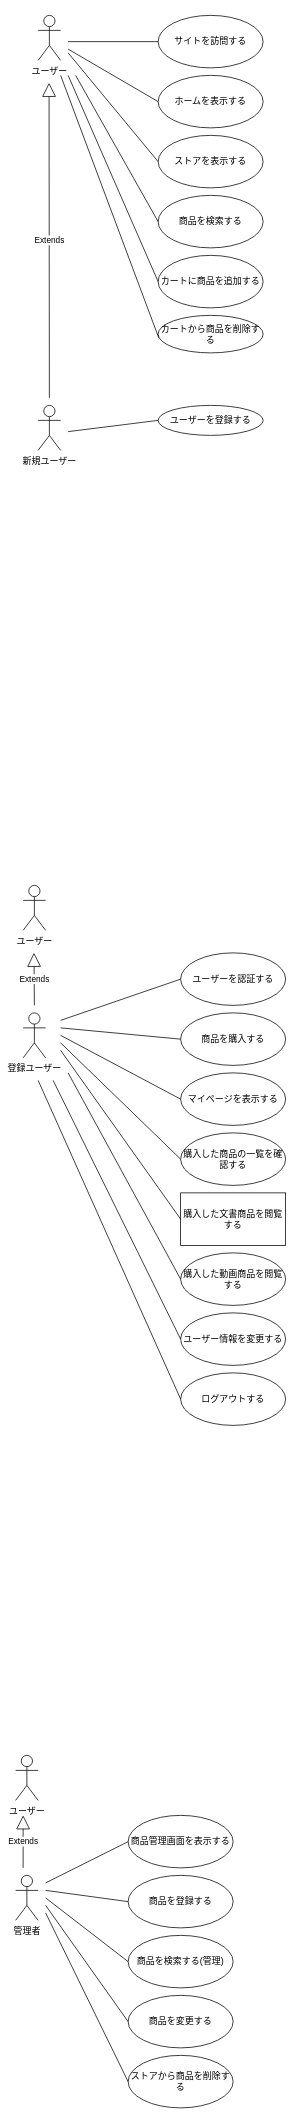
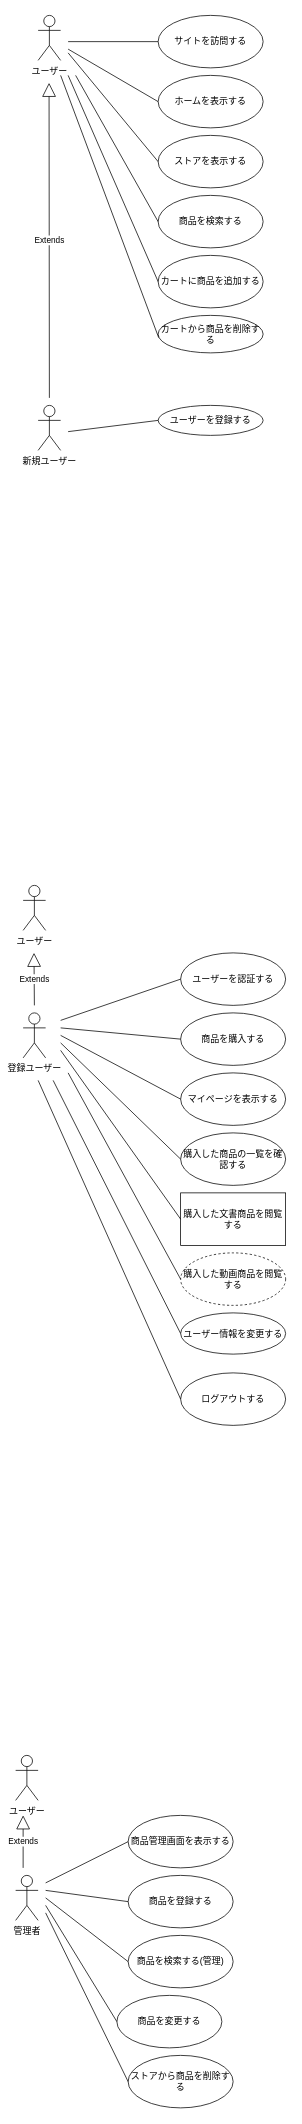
(233, 1279) -> (233, 1279)
(233, 1339) -> (233, 1334)
(180, 2022) -> (169, 2022)
